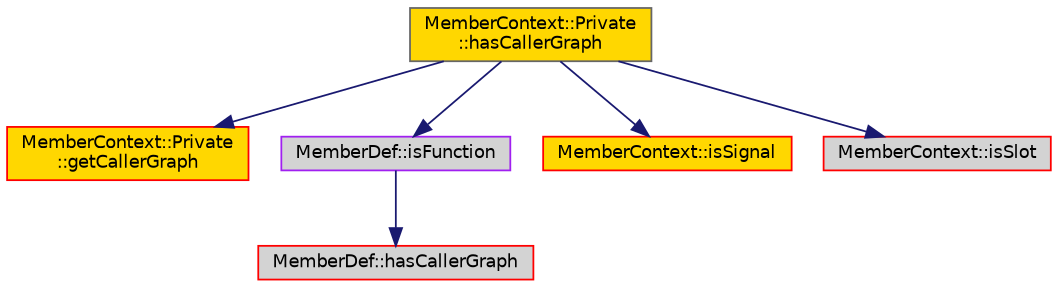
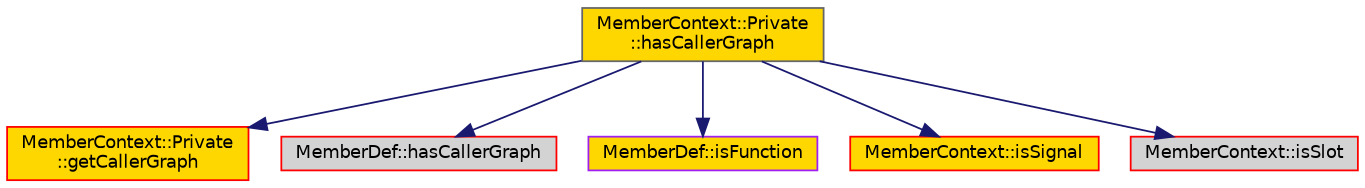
(396, 154) -> (703, 154)
(396, 199) -> (557, 96)
